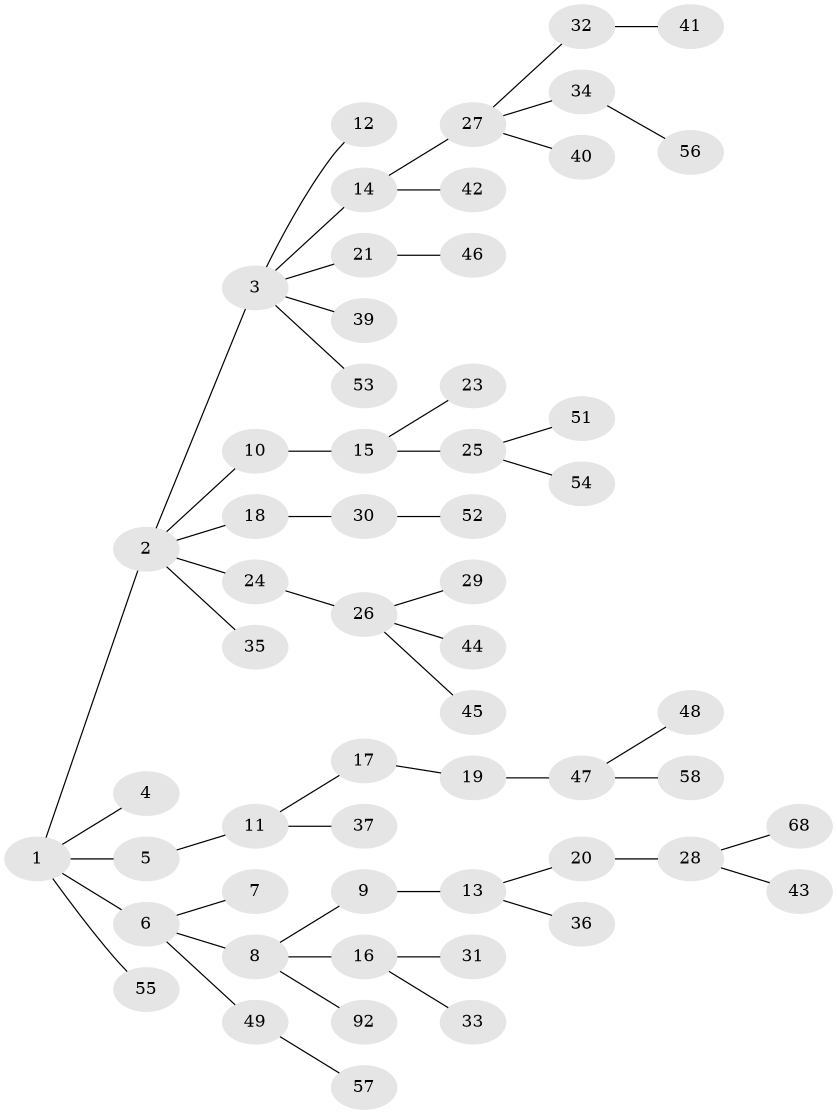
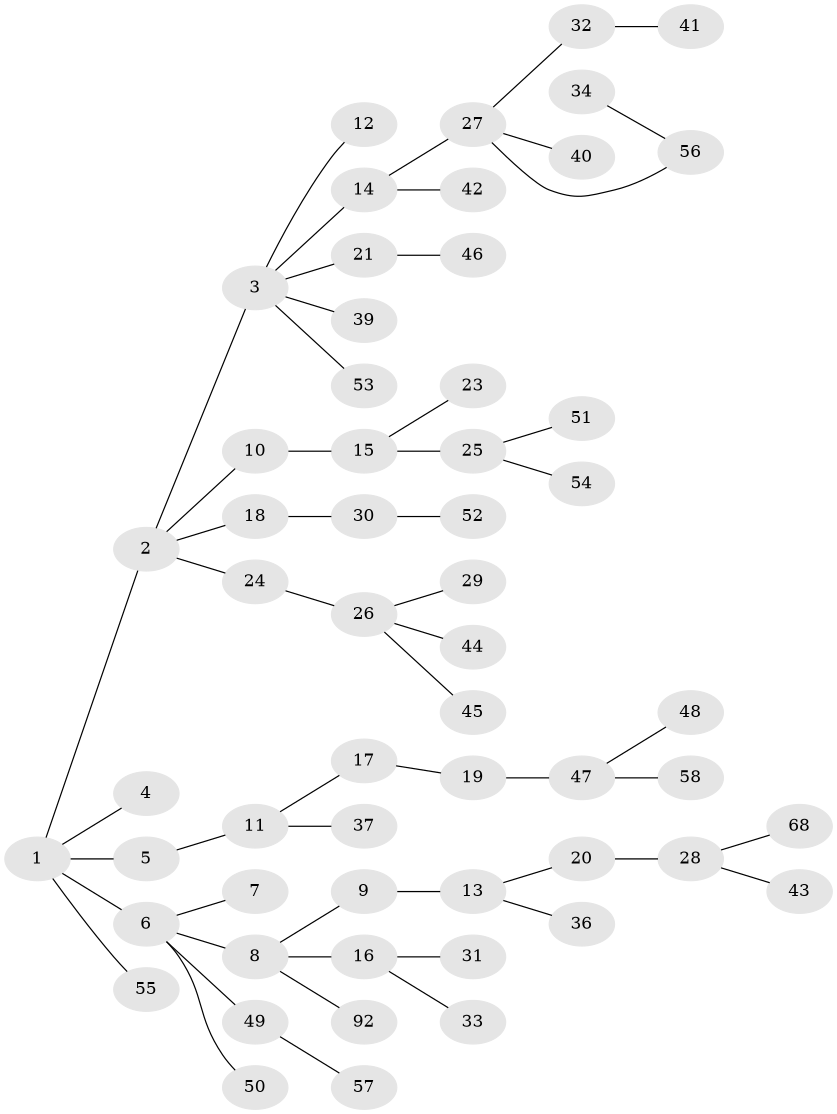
(528, 108) -> (573, 196)
(255, 647) -> none
none -> (255, 1088)
